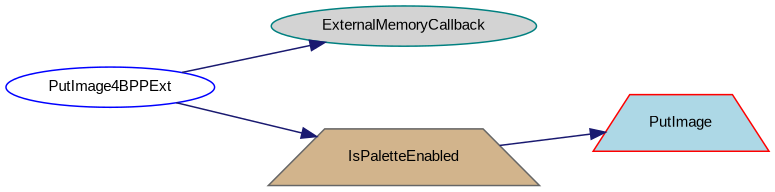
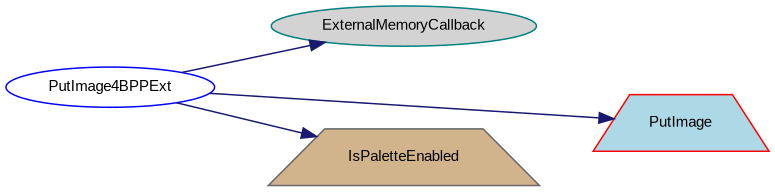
(545, 140) -> (404, 106)
